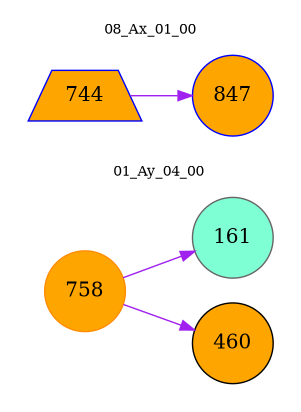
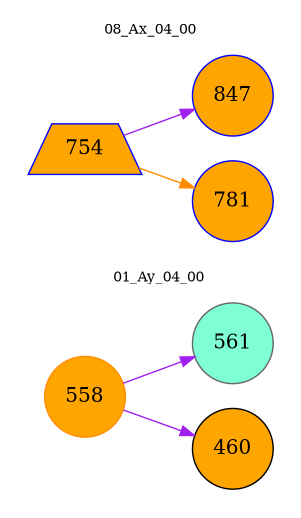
(151, 30) -> (151, 30)
(85, 96) -> (85, 149)
none -> (233, 201)
(233, 238) -> (233, 343)
(85, 291) -> (85, 397)
